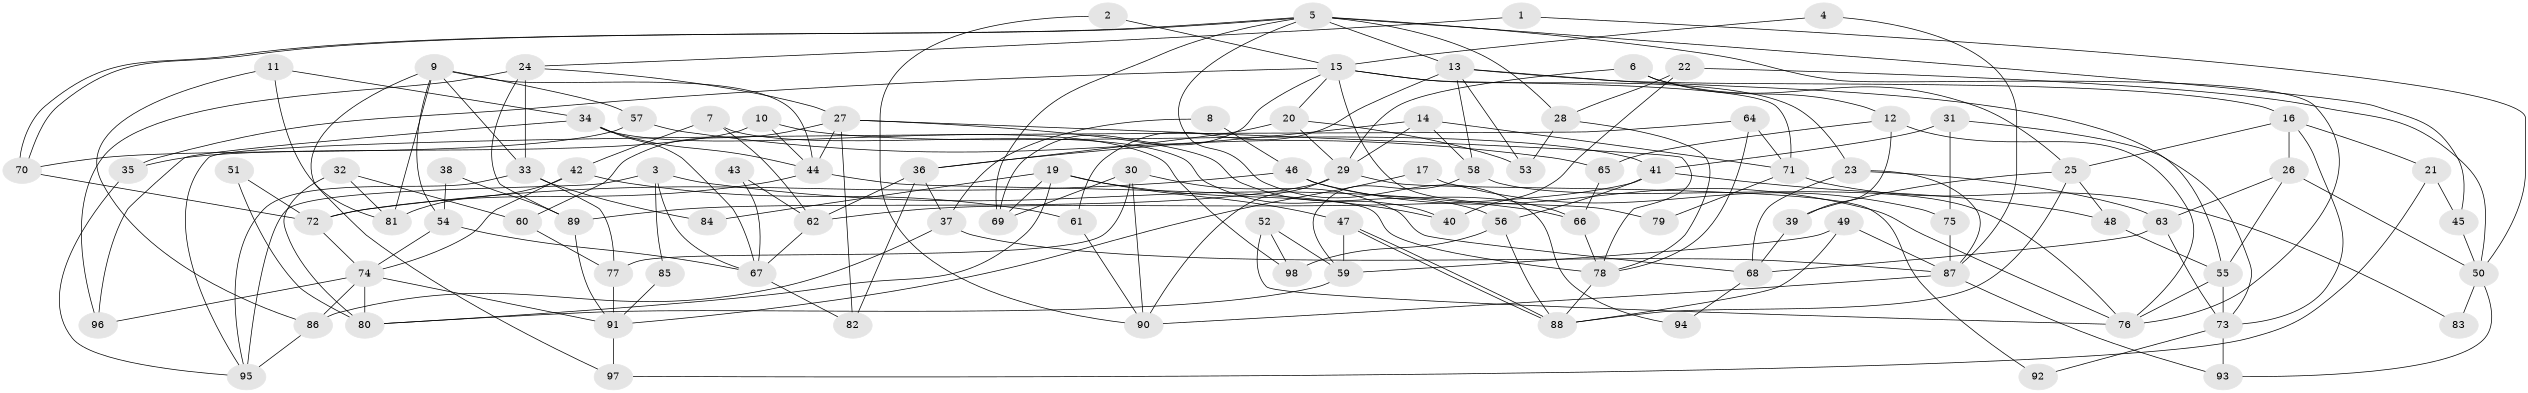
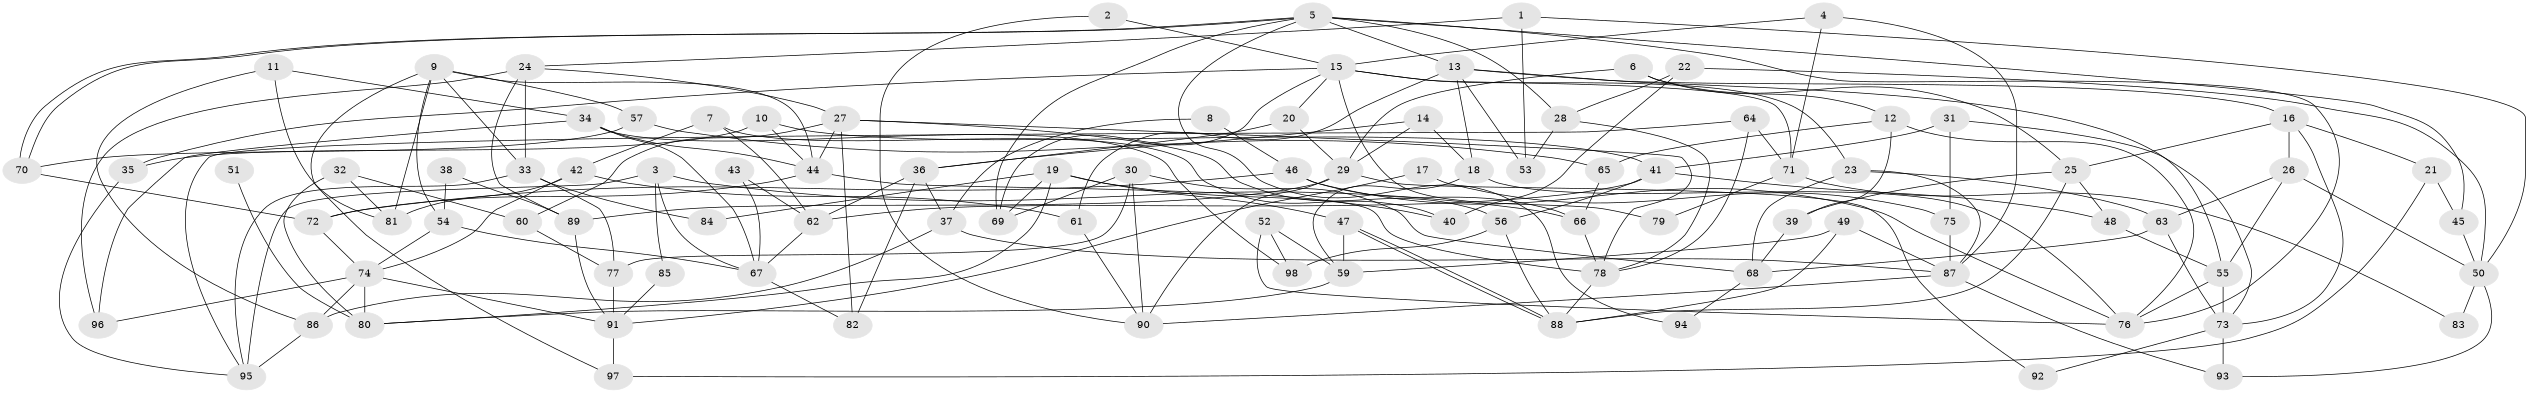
(1411, 136) -> (1524, 93)
(1607, 144) -> (1805, 103)
(1474, 171) -> (1474, 171)
(274, 196) -> none
